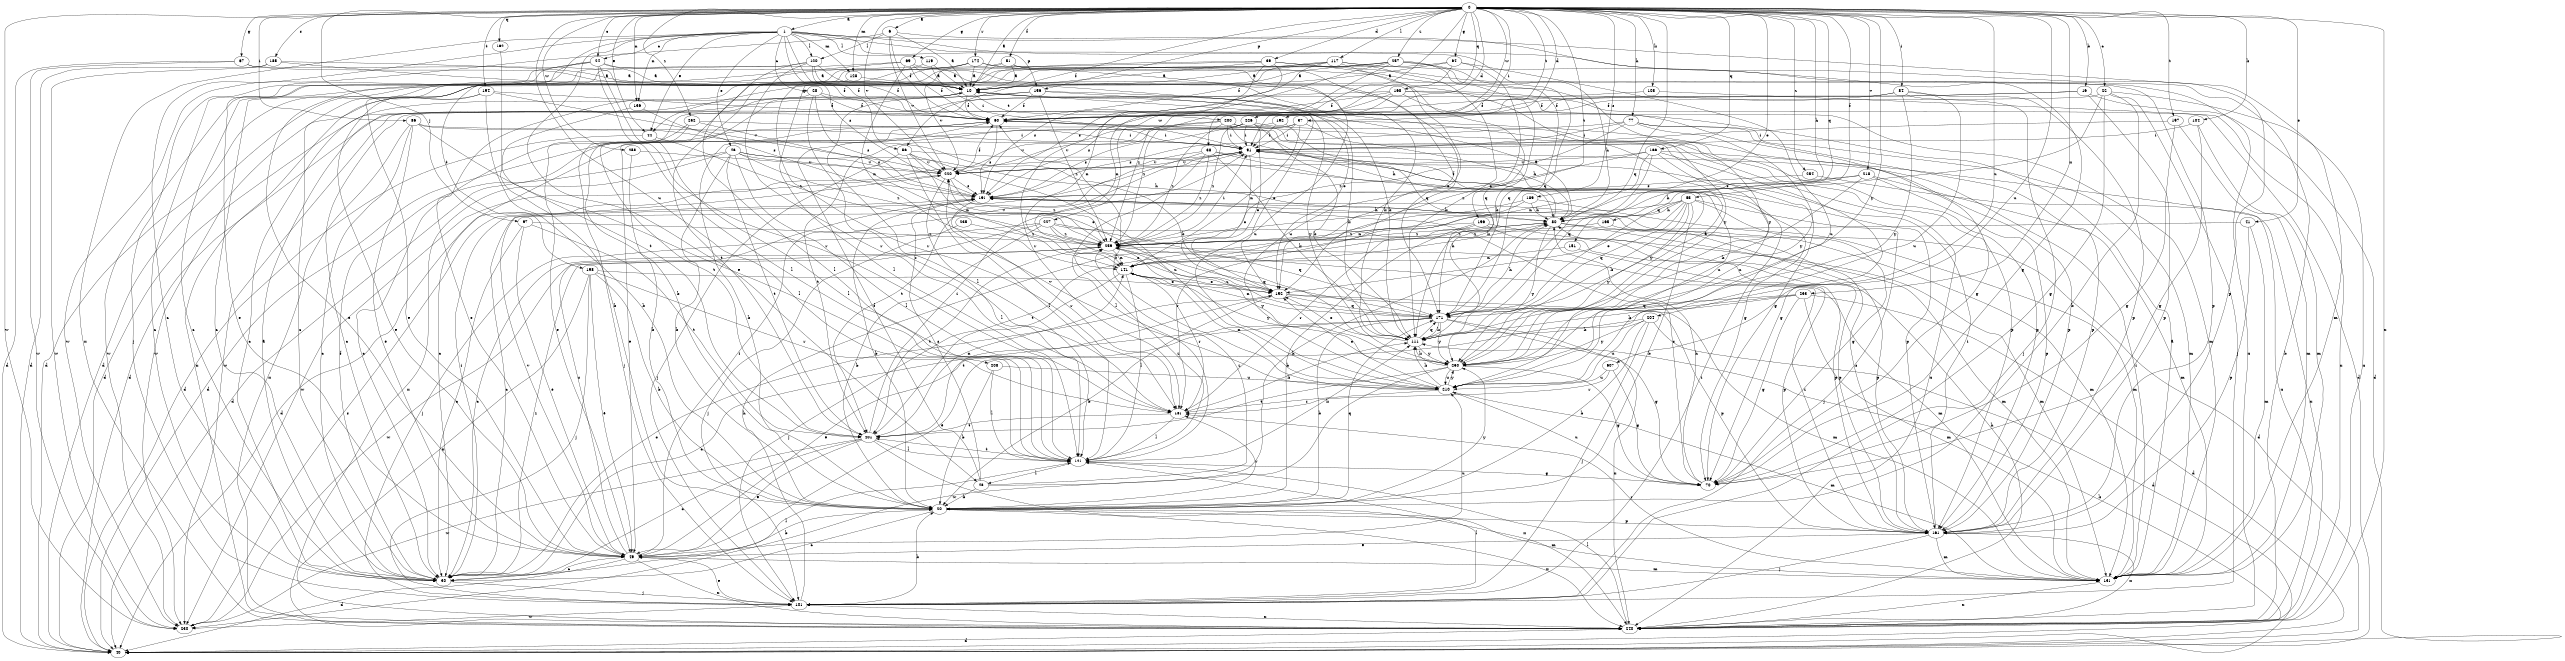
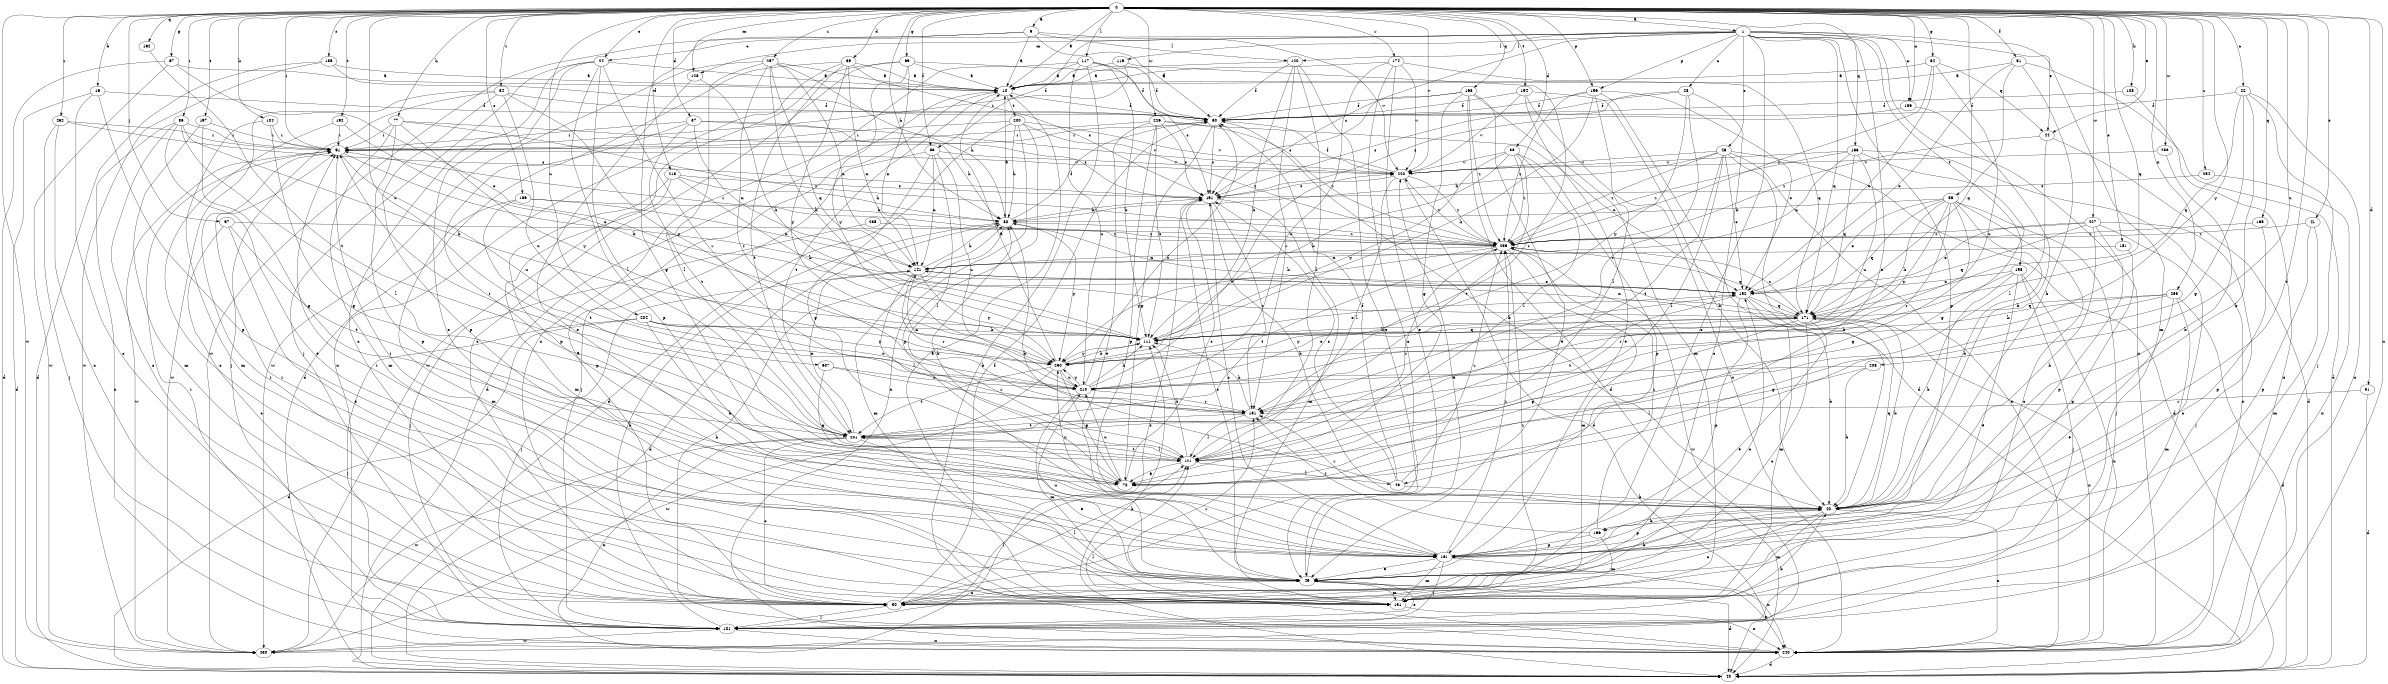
none -> (2367, 390)
(1286, 474) -> (1713, 512)
